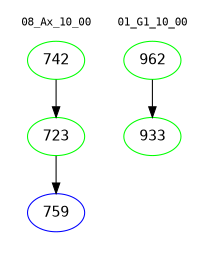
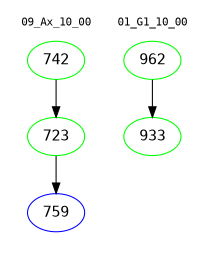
(57, 23) -> (57, 23)
